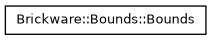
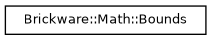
(106, 20) -> (106, 20)
